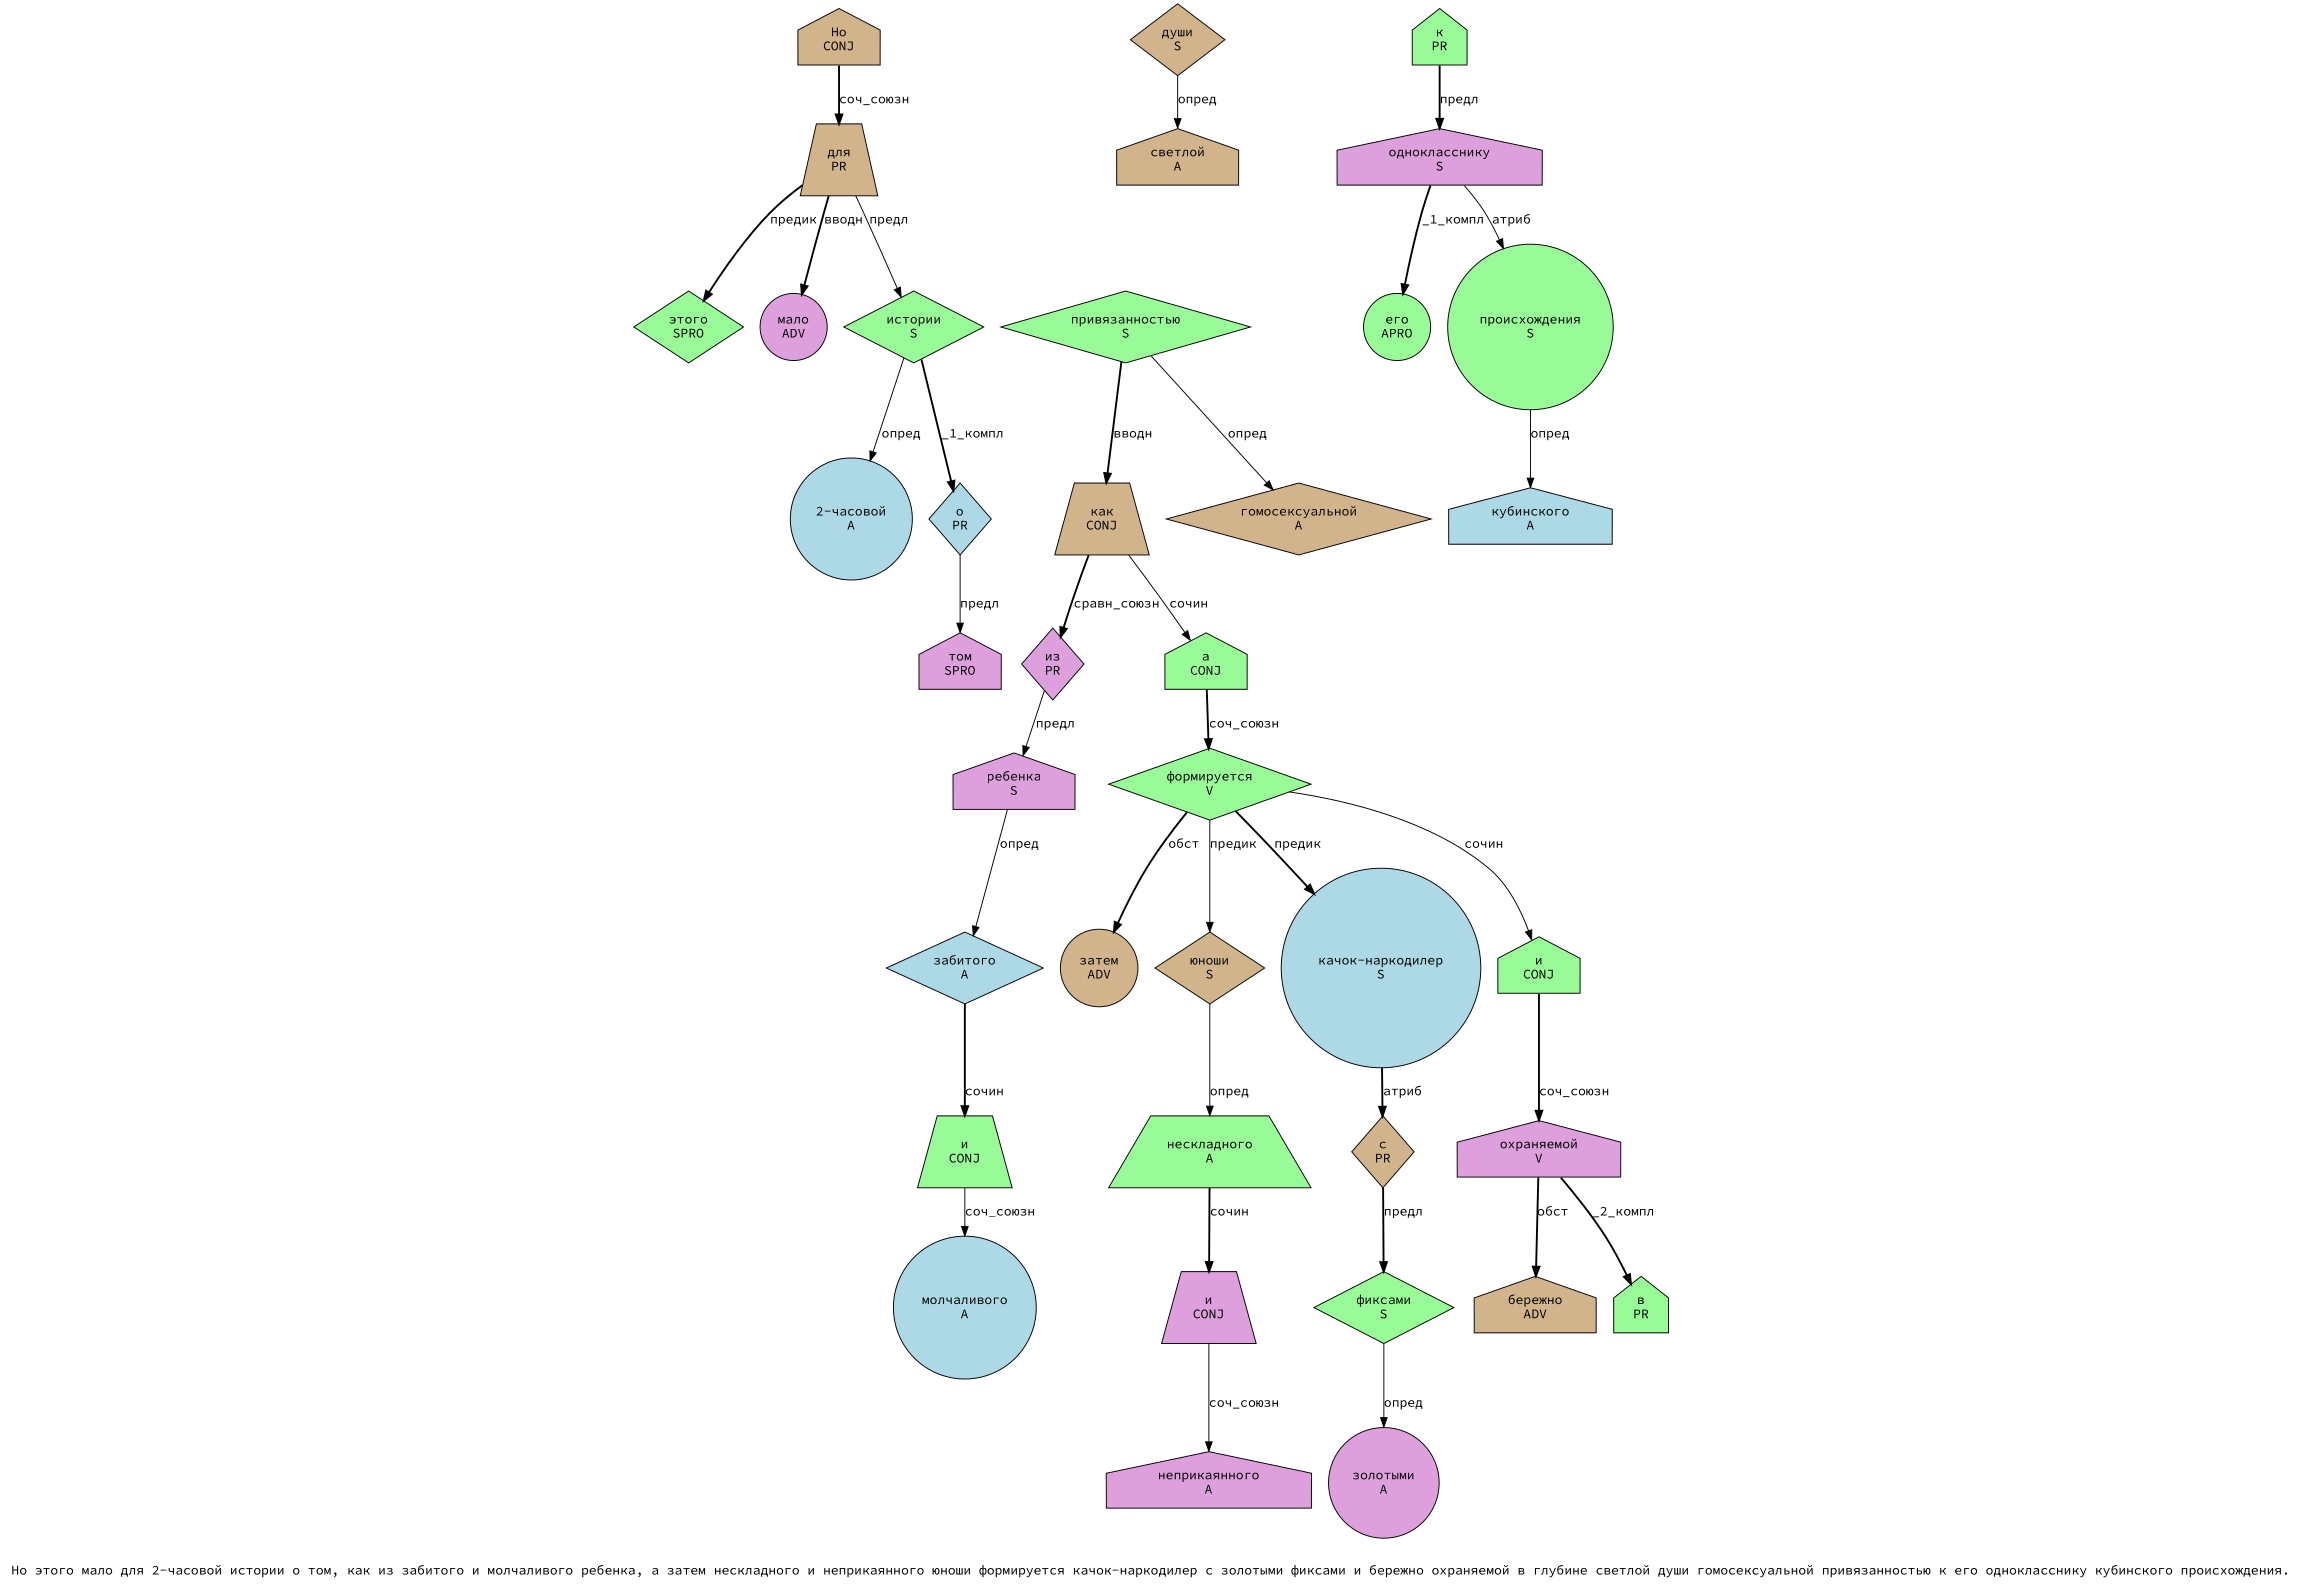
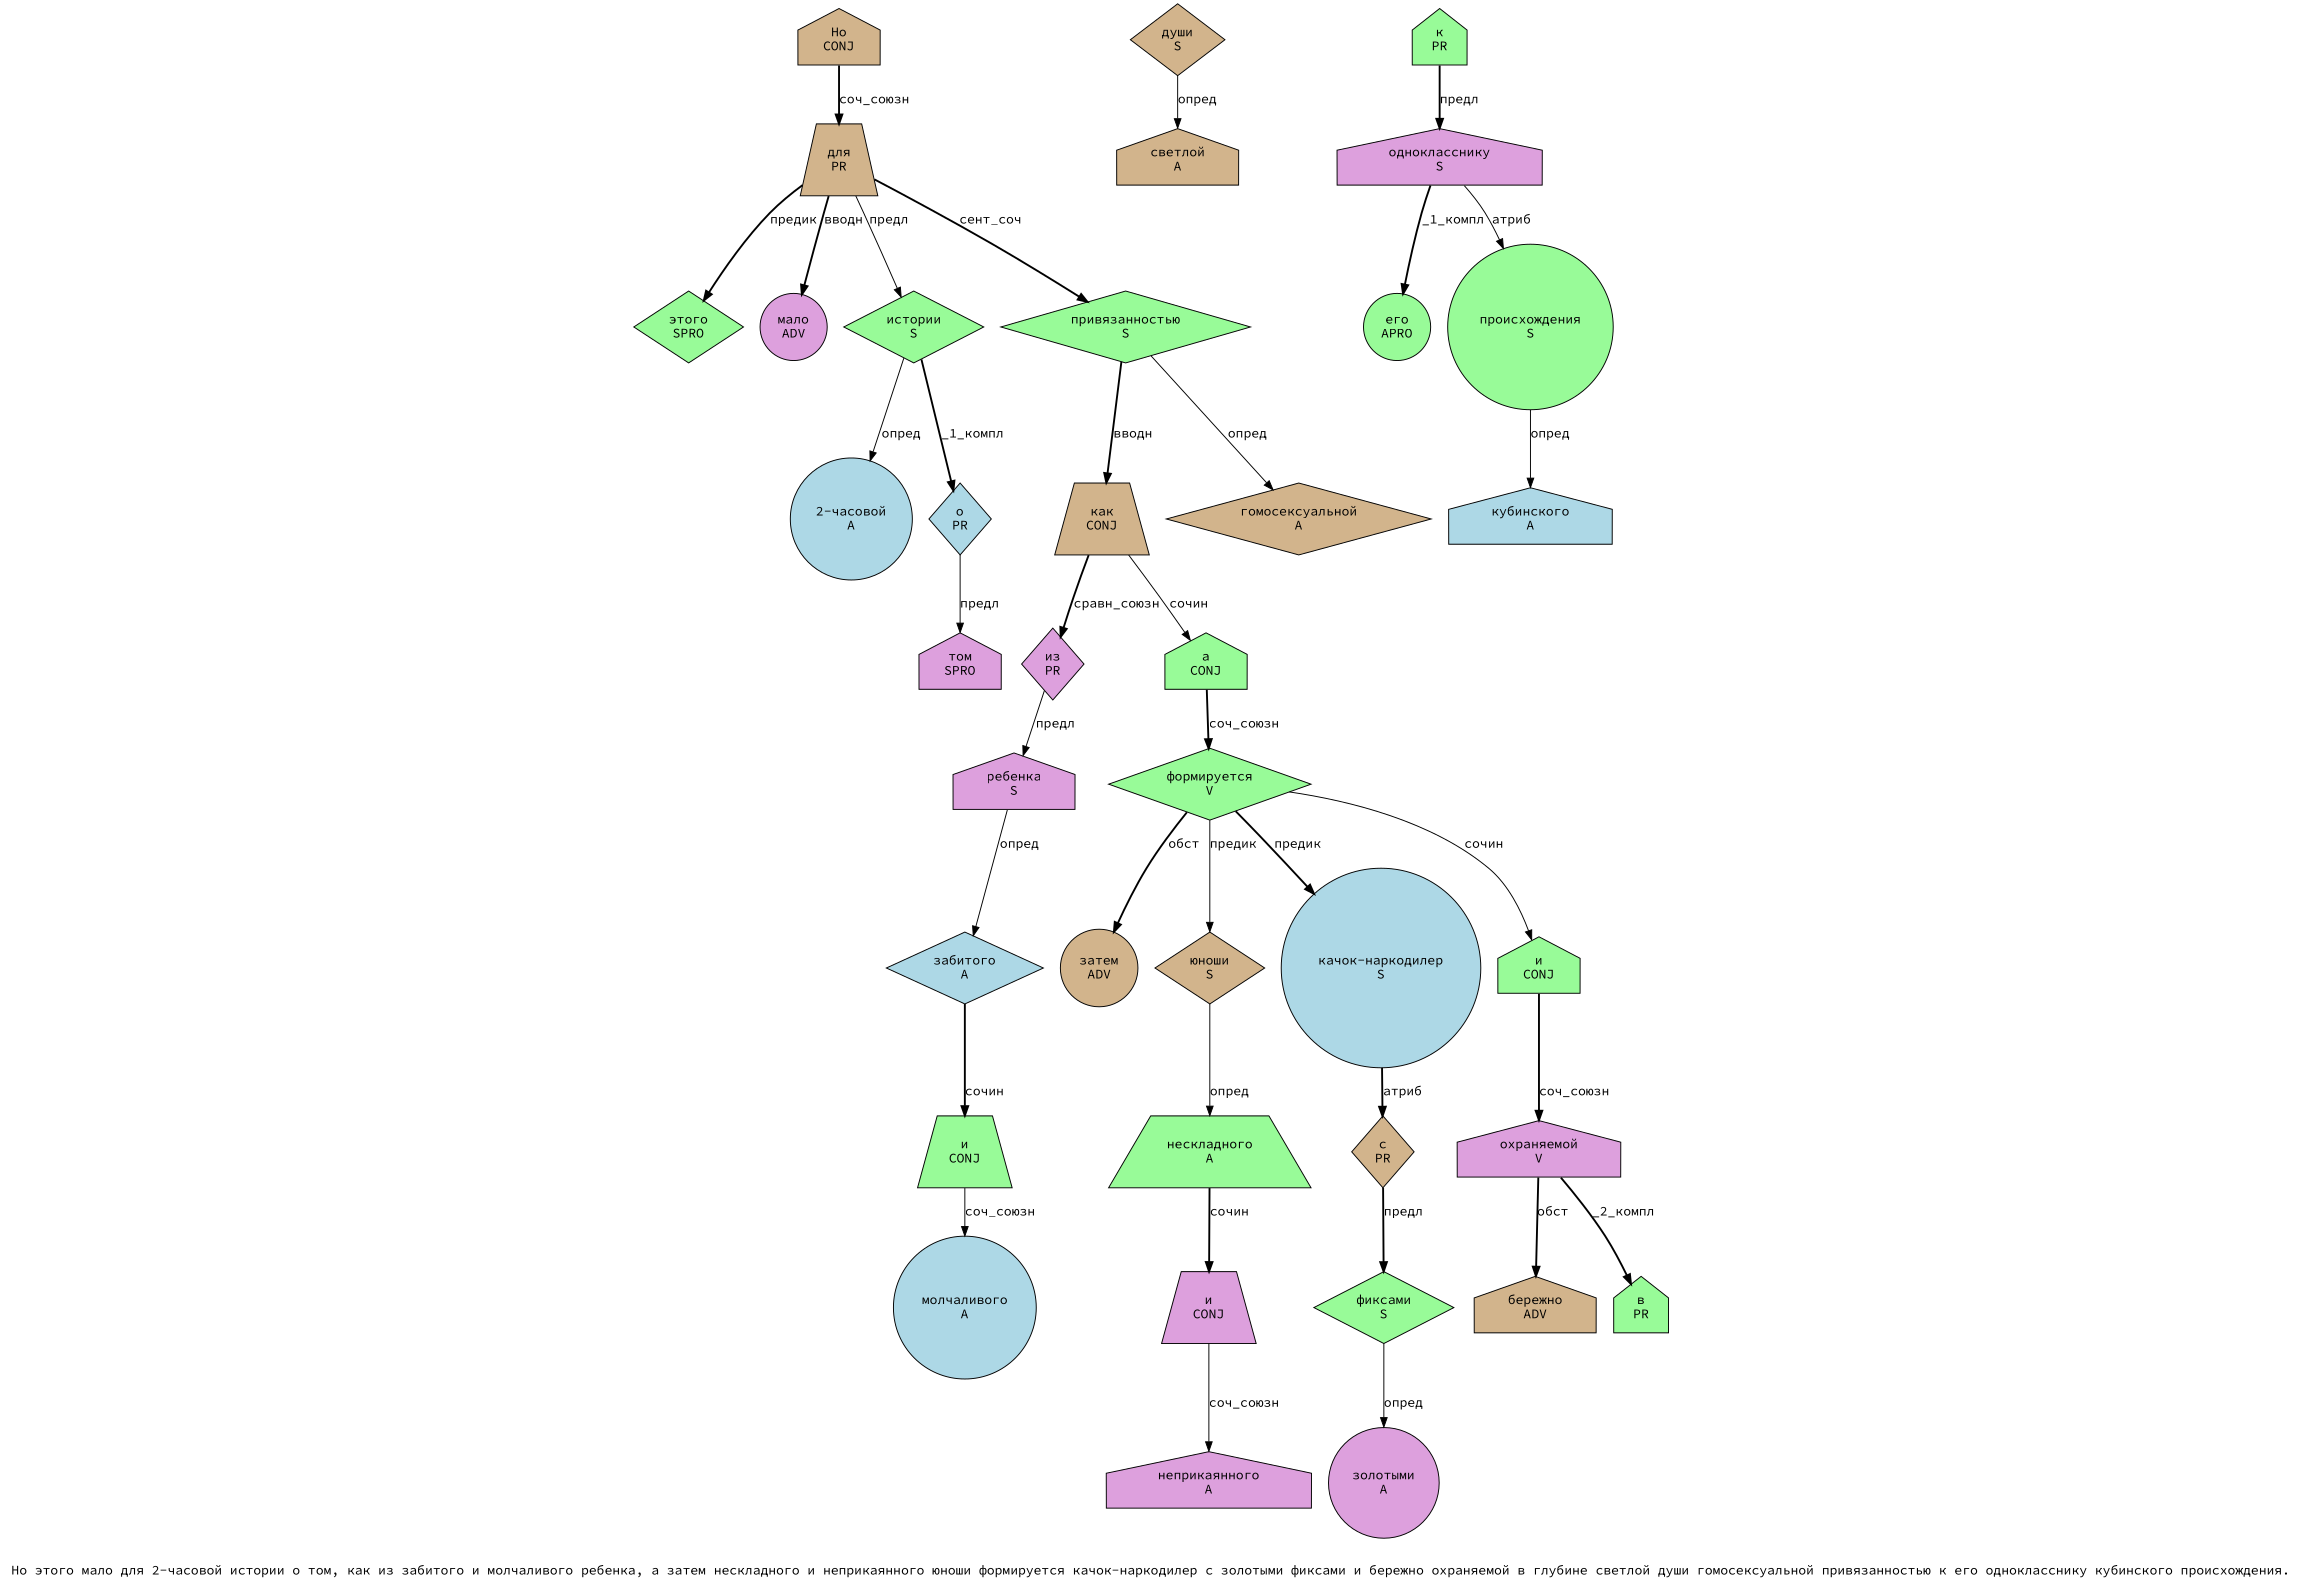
none -> (978, 236)
